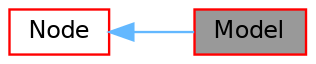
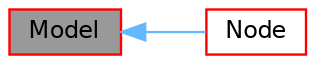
(164, 32) -> (176, 32)
